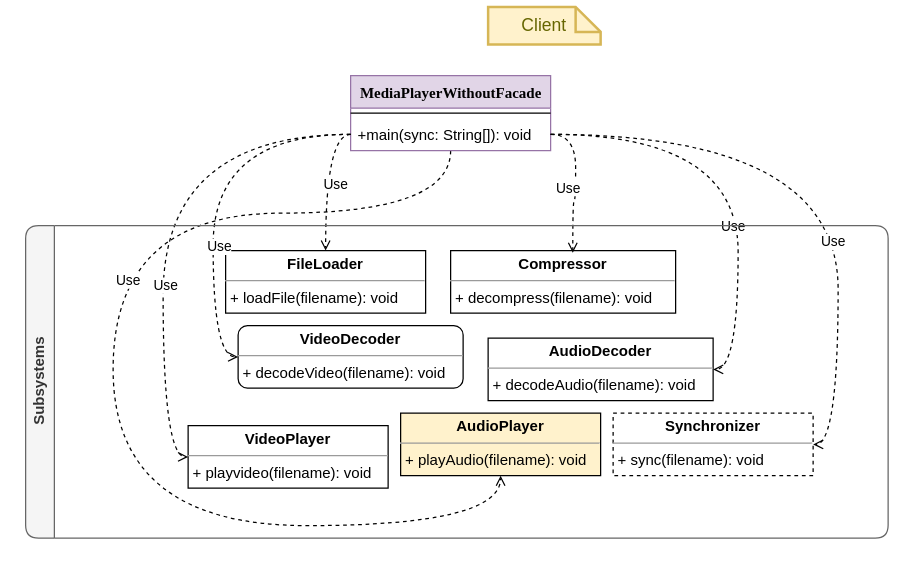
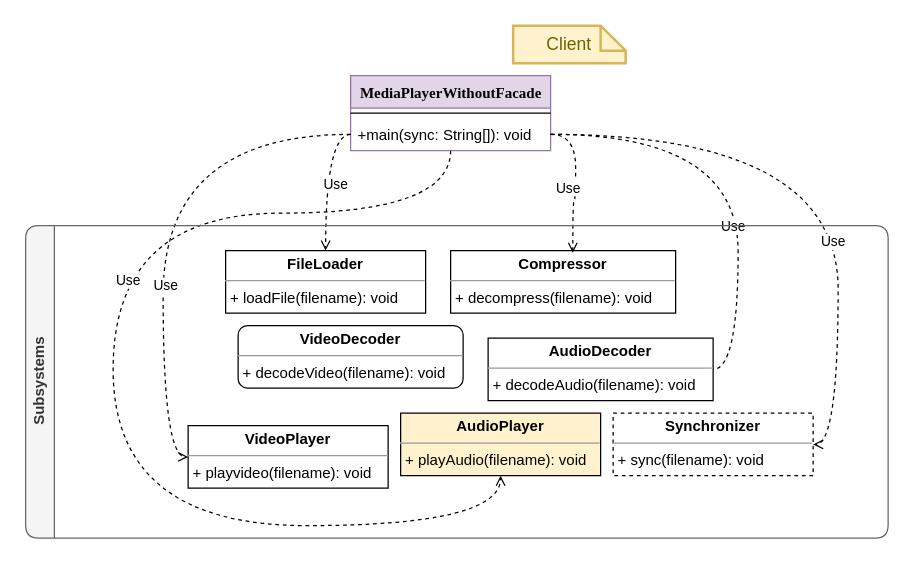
(544, 26) -> (569, 44)
(251, 160) -> none
(729, 353) -> (728, 353)
